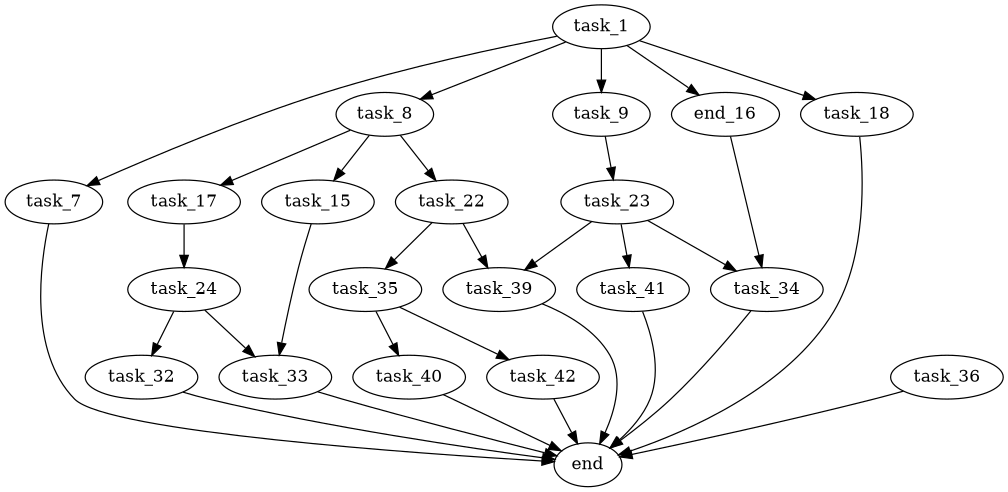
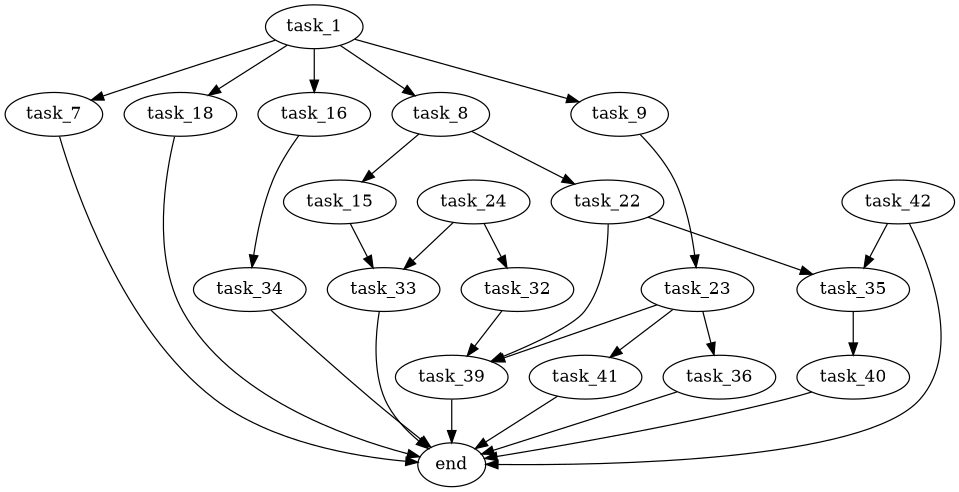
(725, 114) -> (314, 114)
(184, 202) -> none
(686, 243) -> (707, 327)
(449, 331) -> (879, 240)
(362, 430) -> (488, 329)
